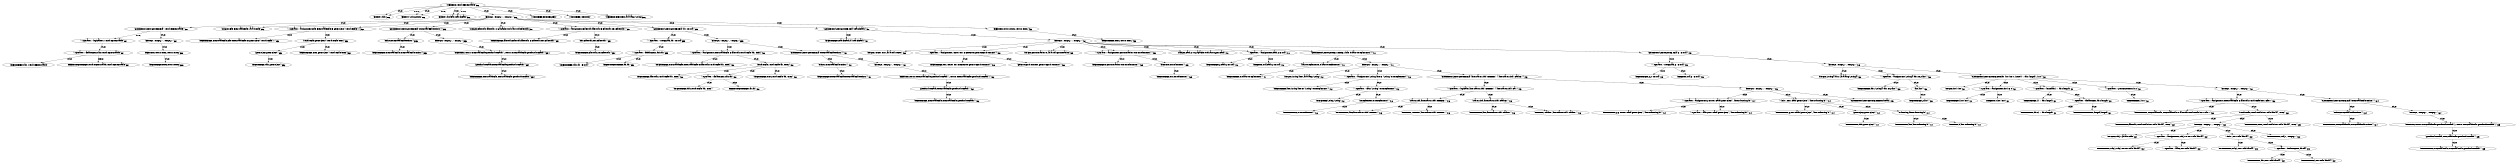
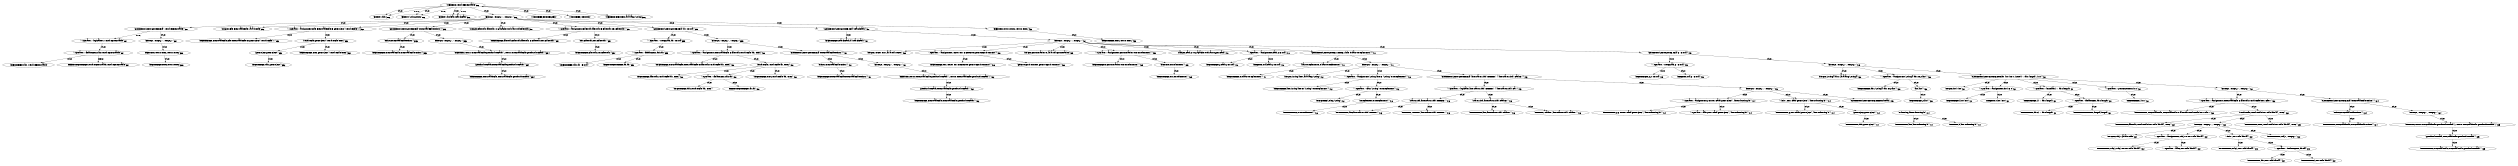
(503, 11) -> (510, 9)
(1860, 107) -> none
